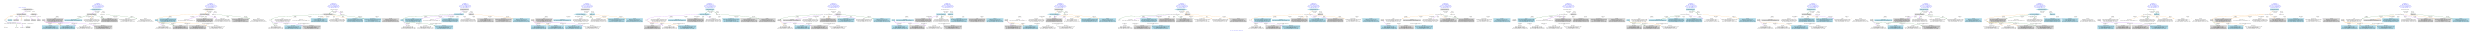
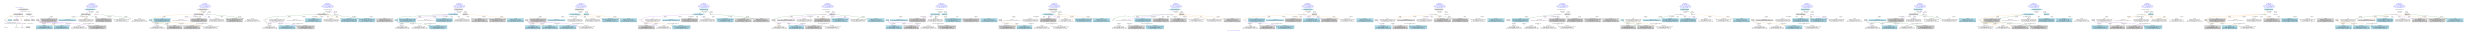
(33, 20) -> none
